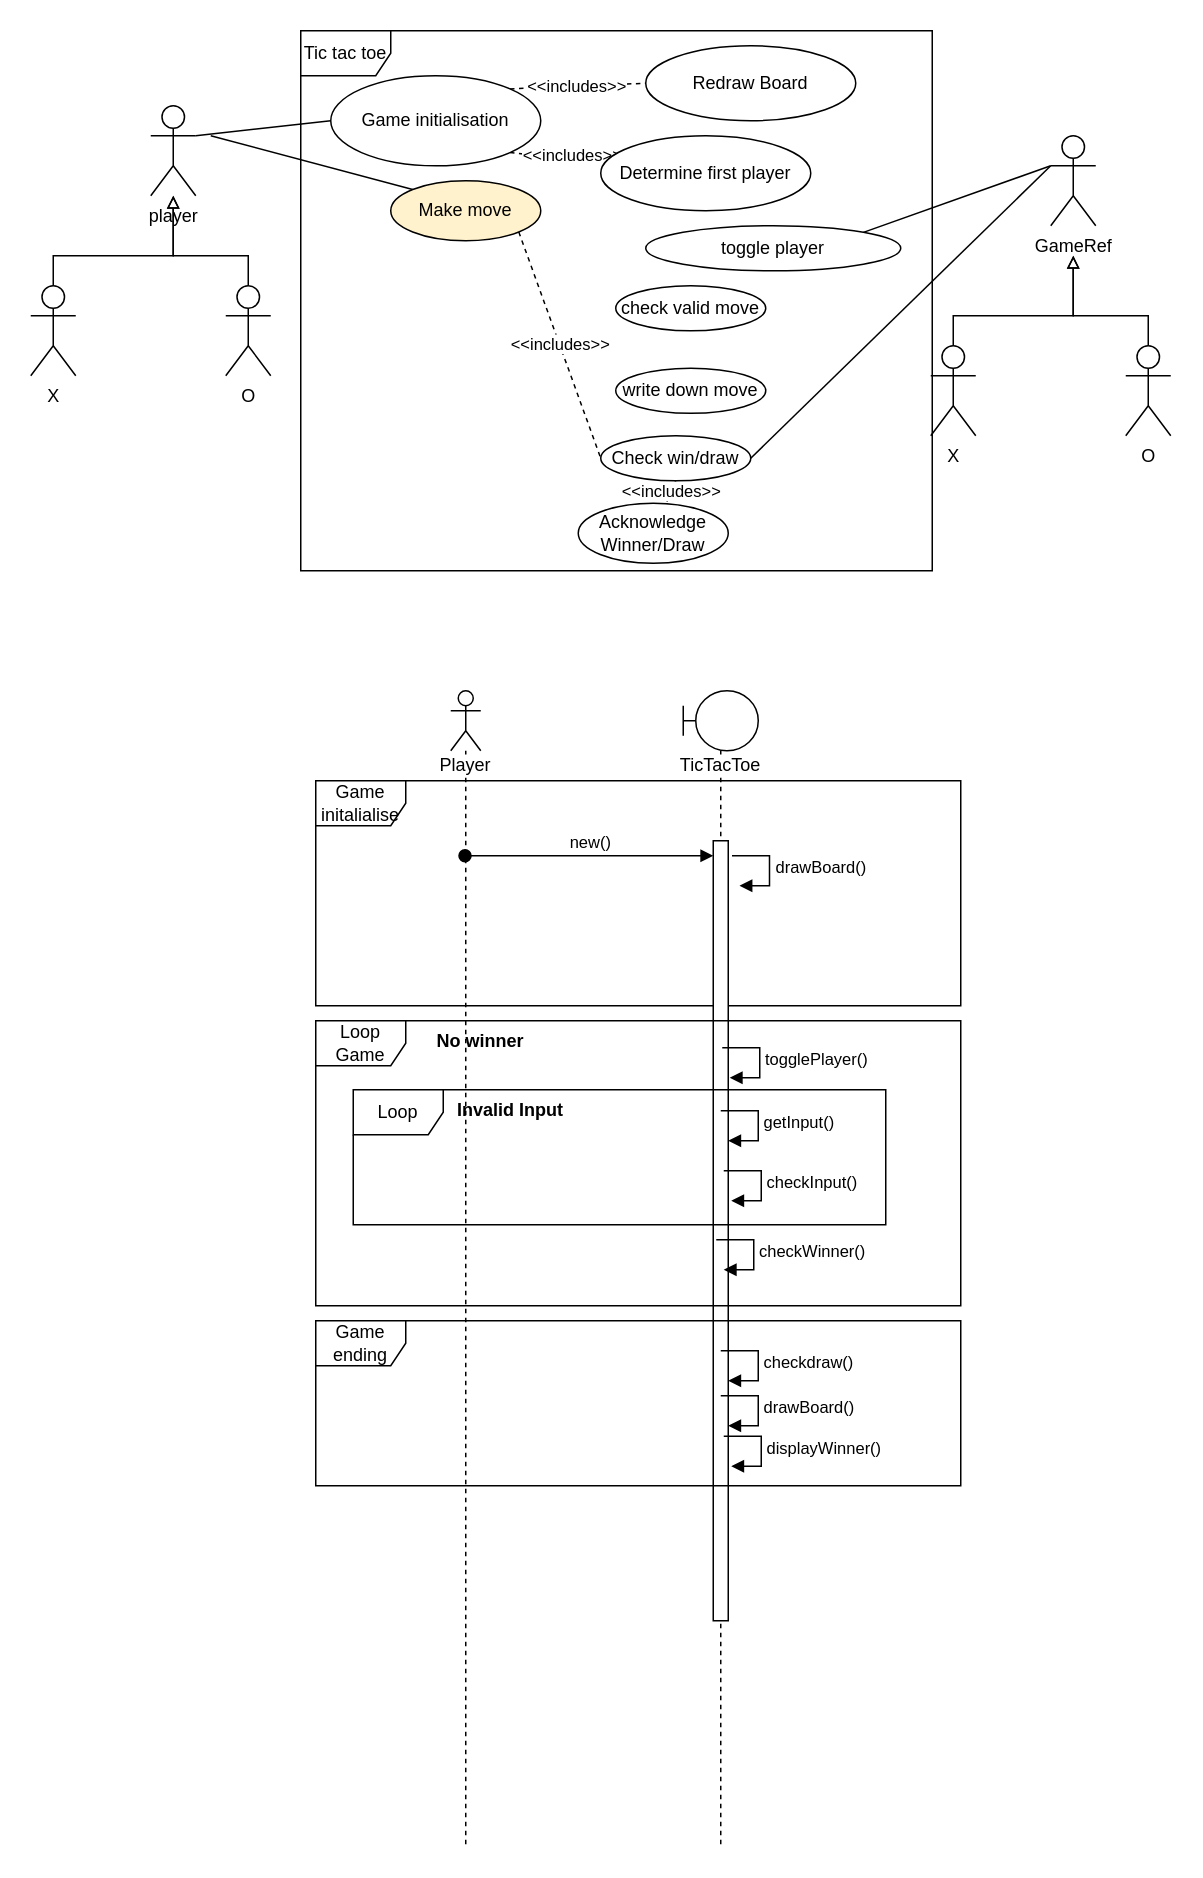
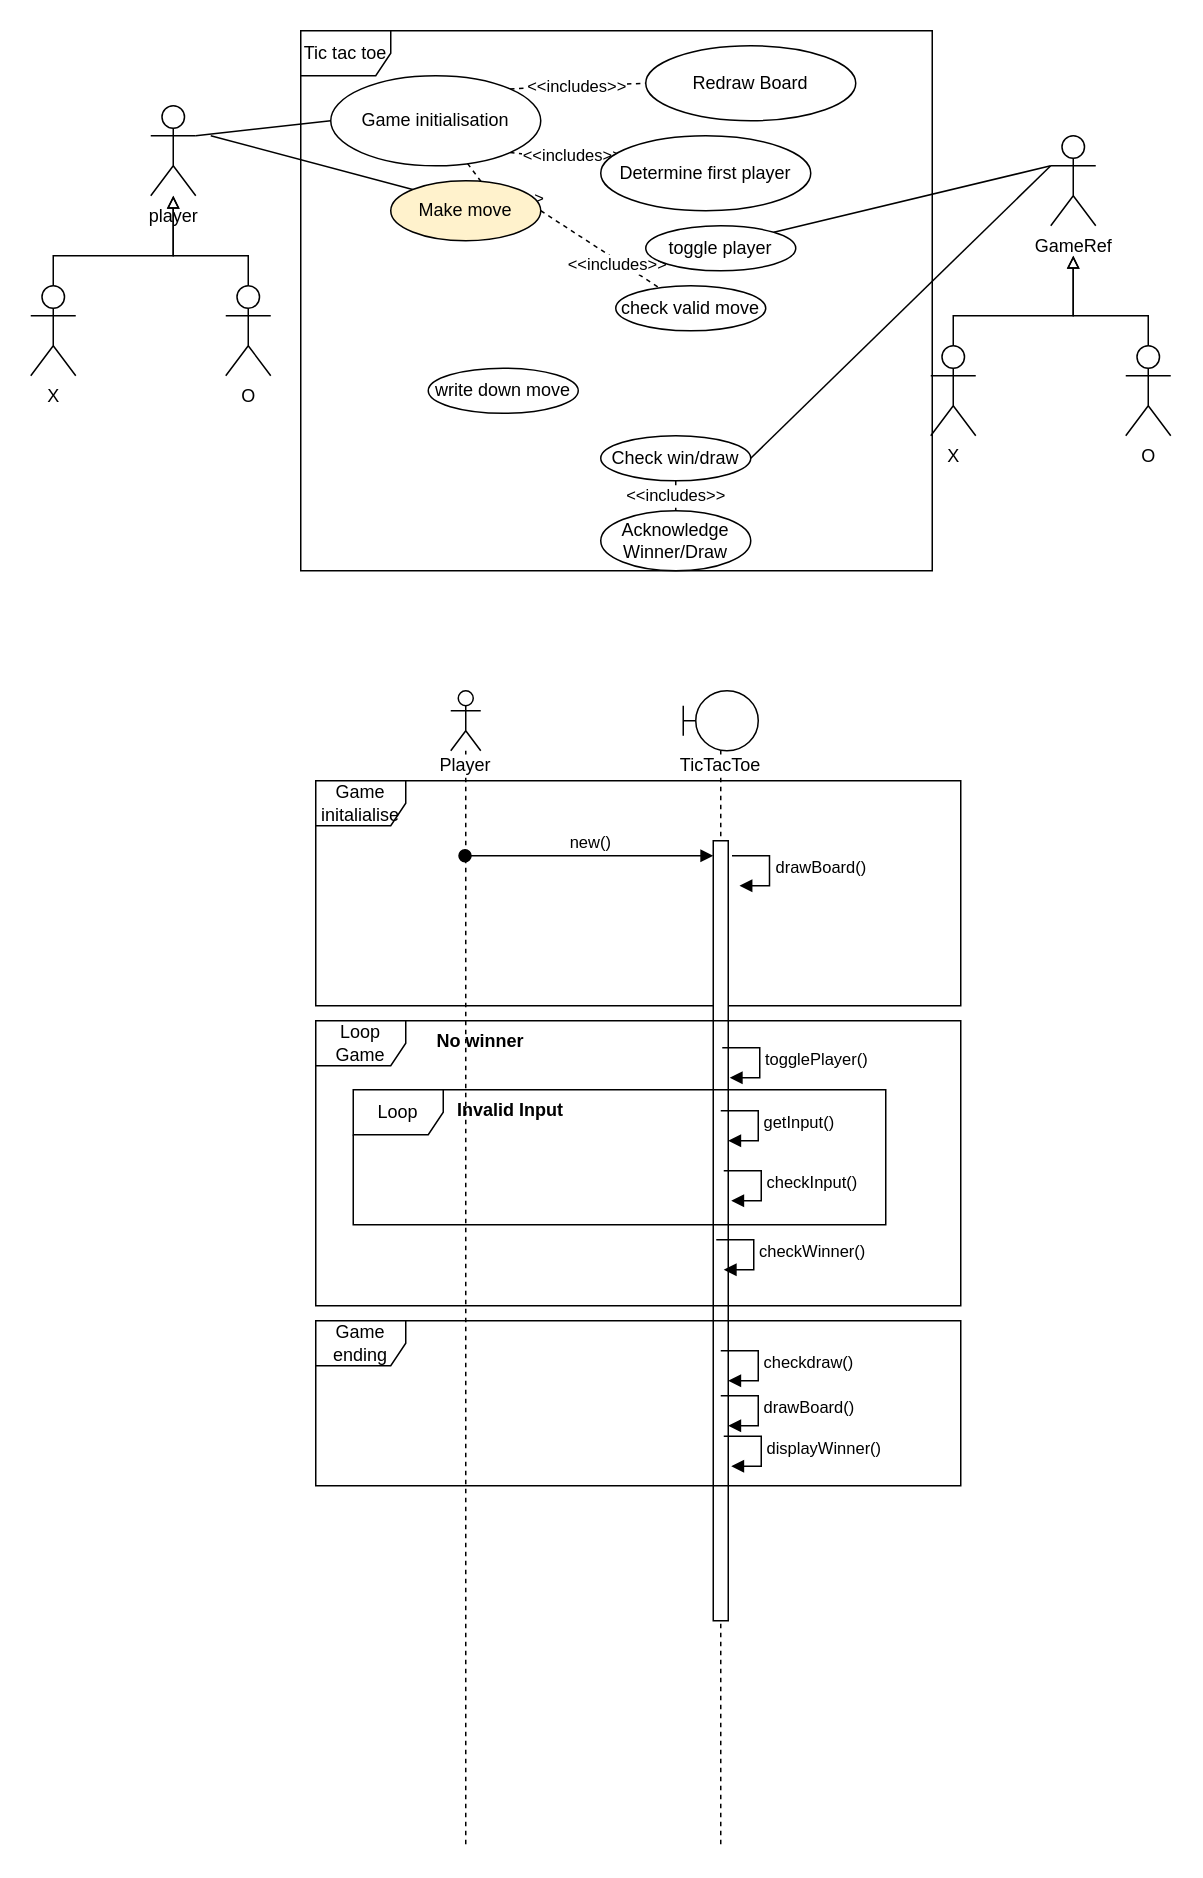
(773, 248) -> (721, 248)
none -> (600, 249)
(691, 391) -> (503, 391)
(579, 398) -> (475, 173)
(653, 533) -> (676, 541)
